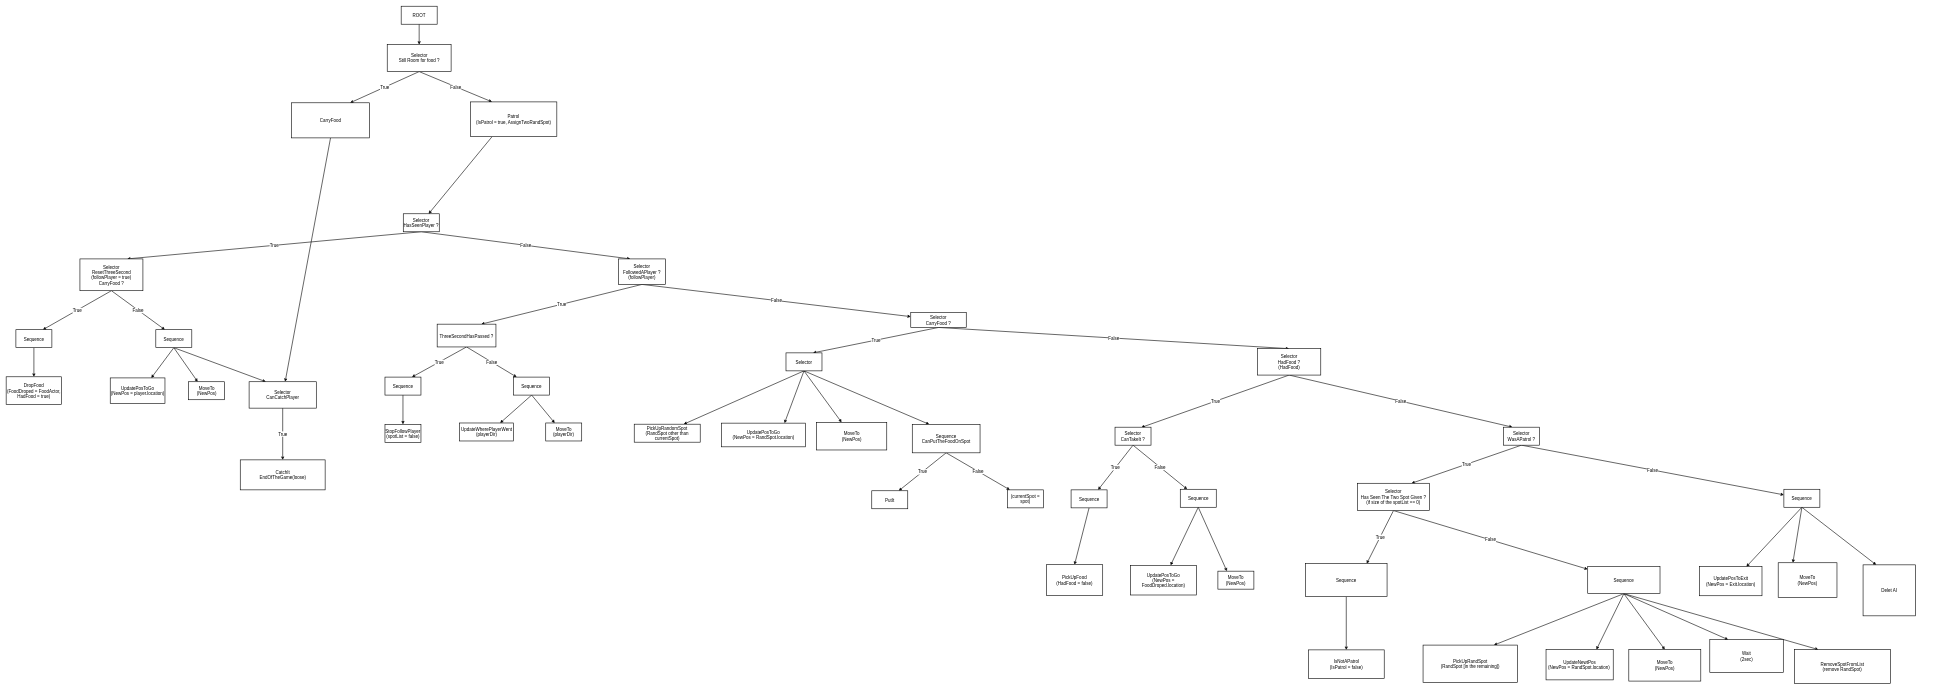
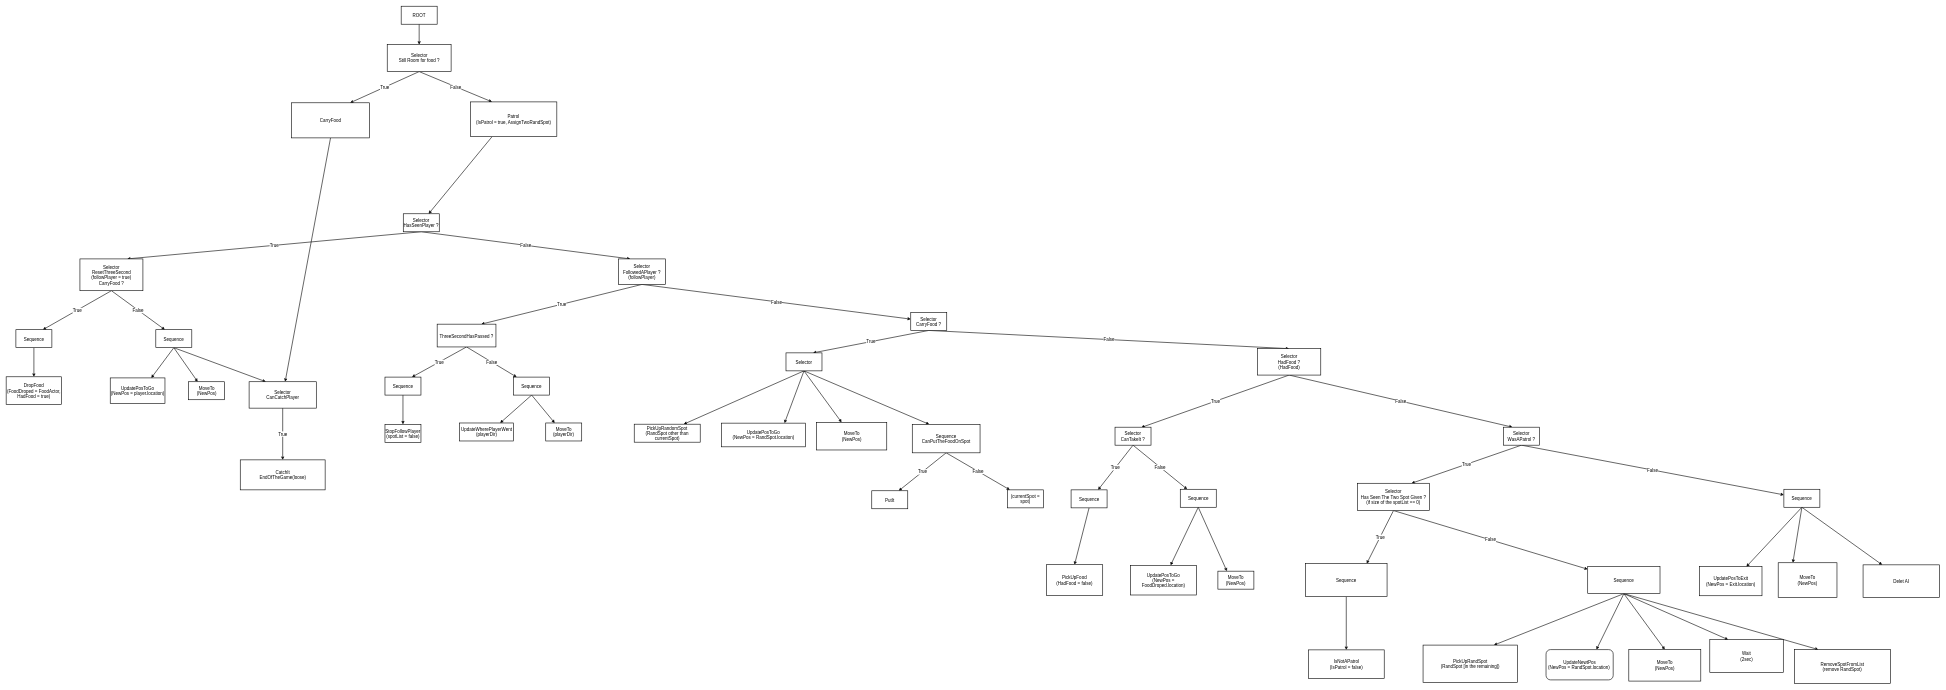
(939, 320) -> (929, 321)
(1890, 590) -> (1902, 581)
(1580, 665) -> (1580, 665)
